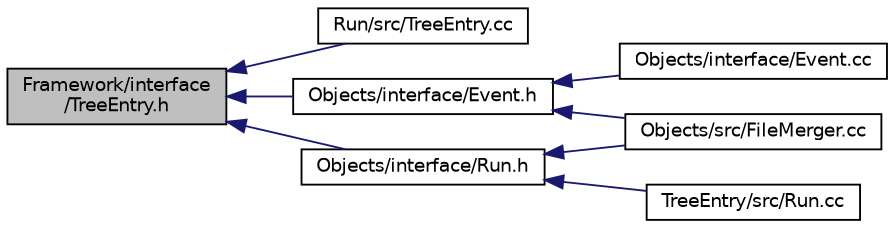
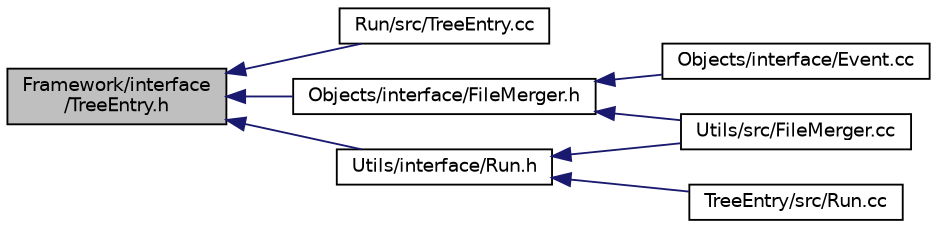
(423, 96) -> (444, 96)
(753, 132) -> (796, 132)
(423, 167) -> (444, 167)
